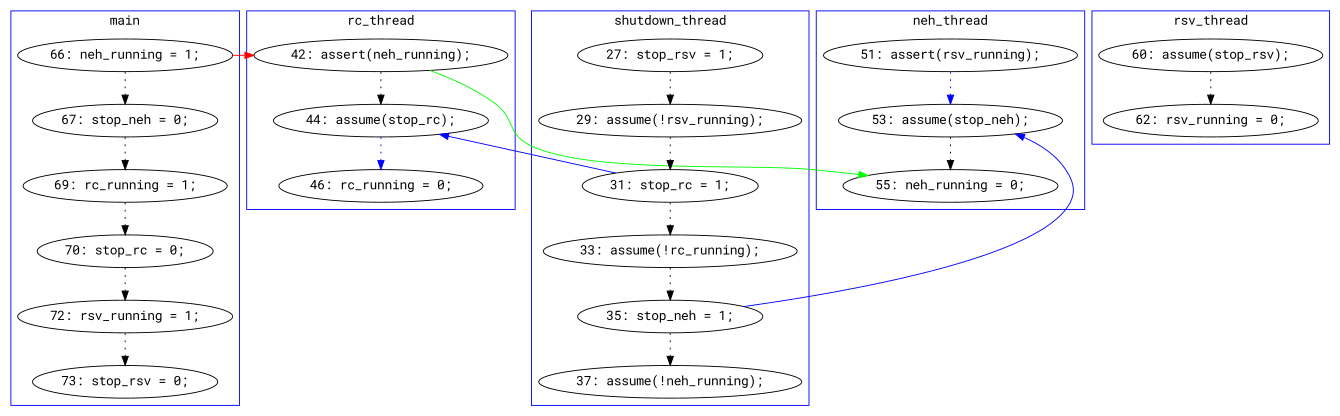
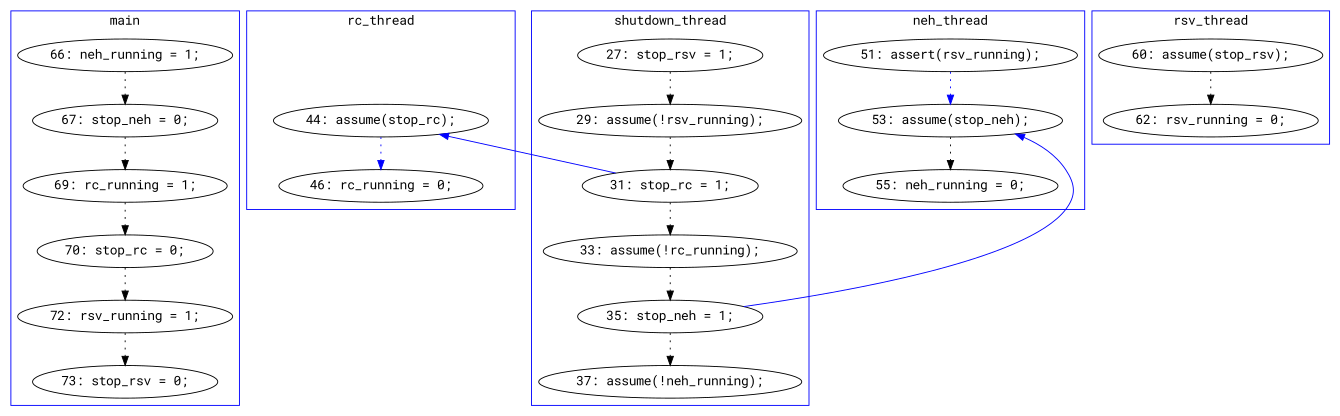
(381, 55) -> none
